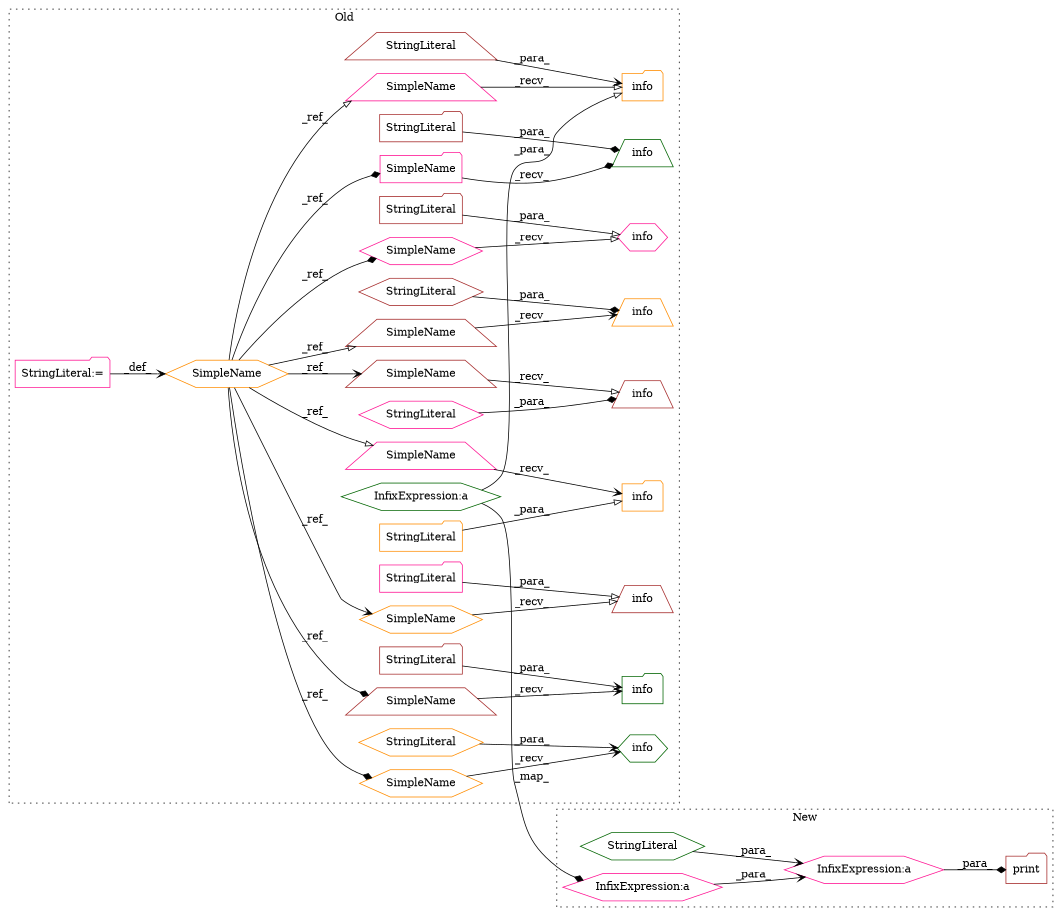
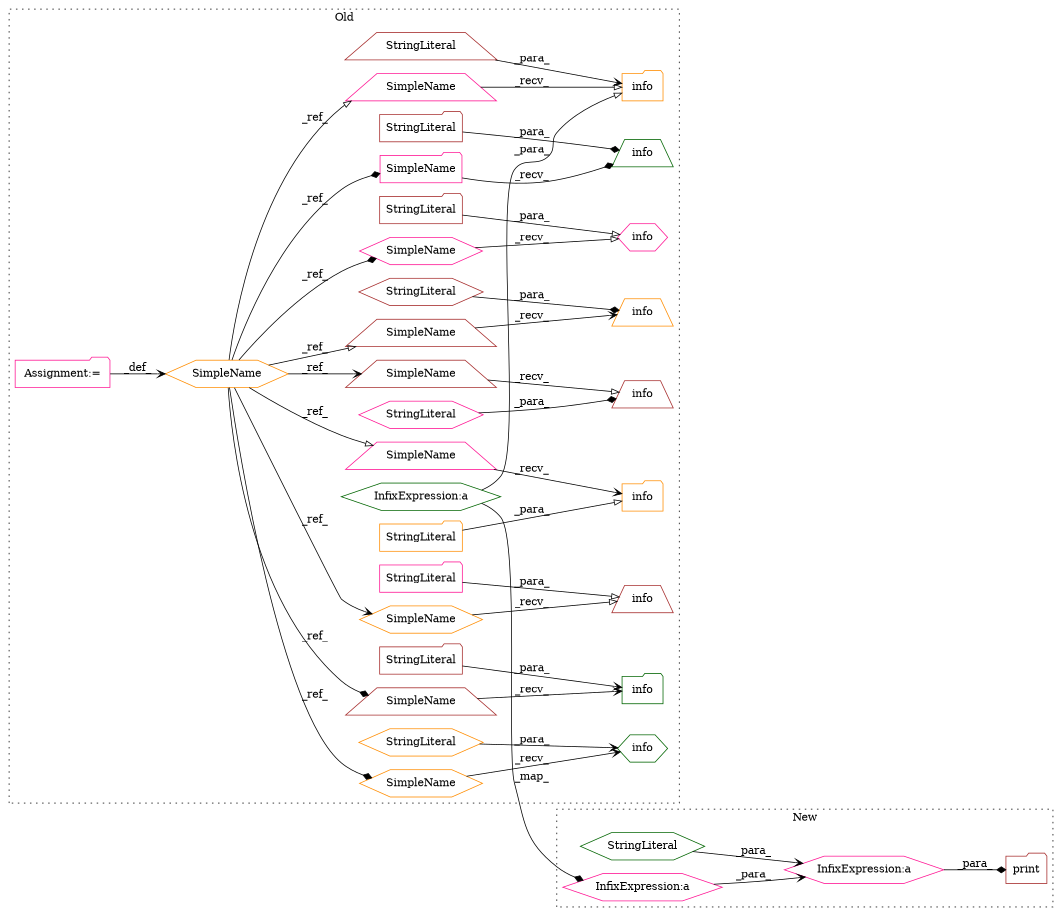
(63, 374) -> (63, 374)
